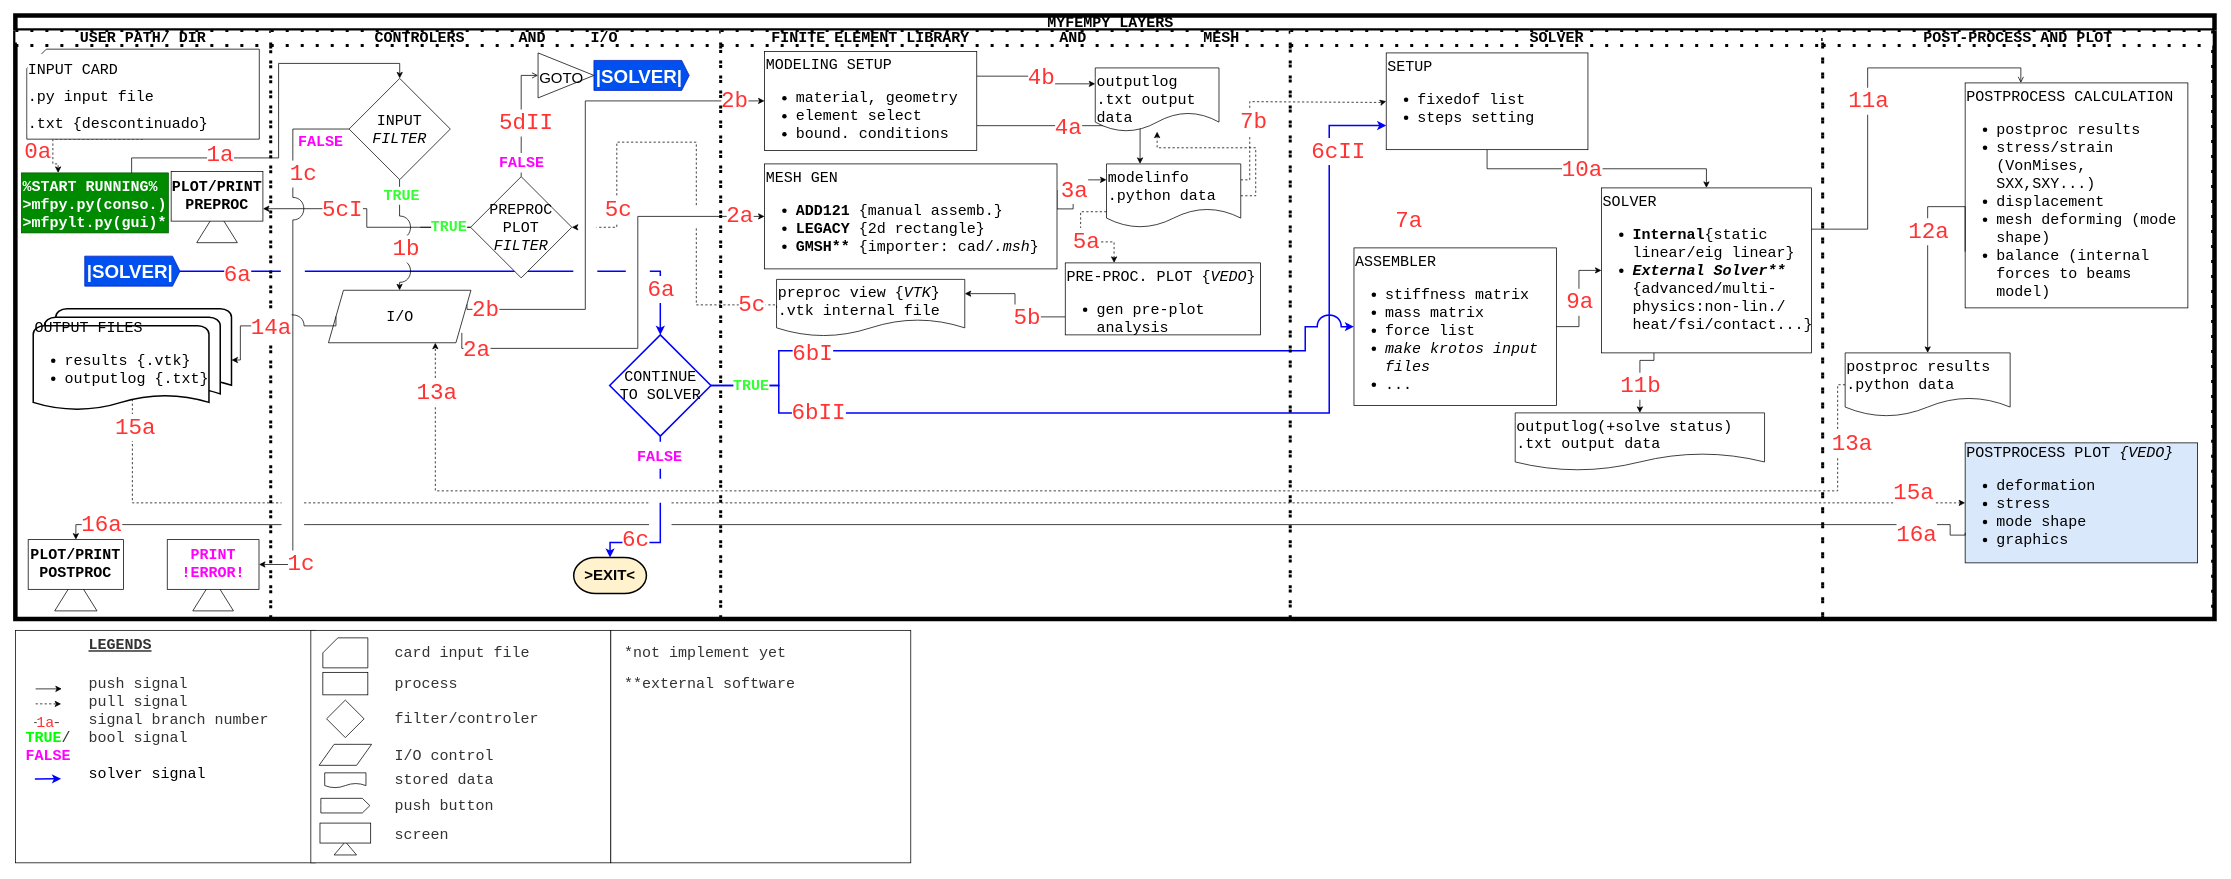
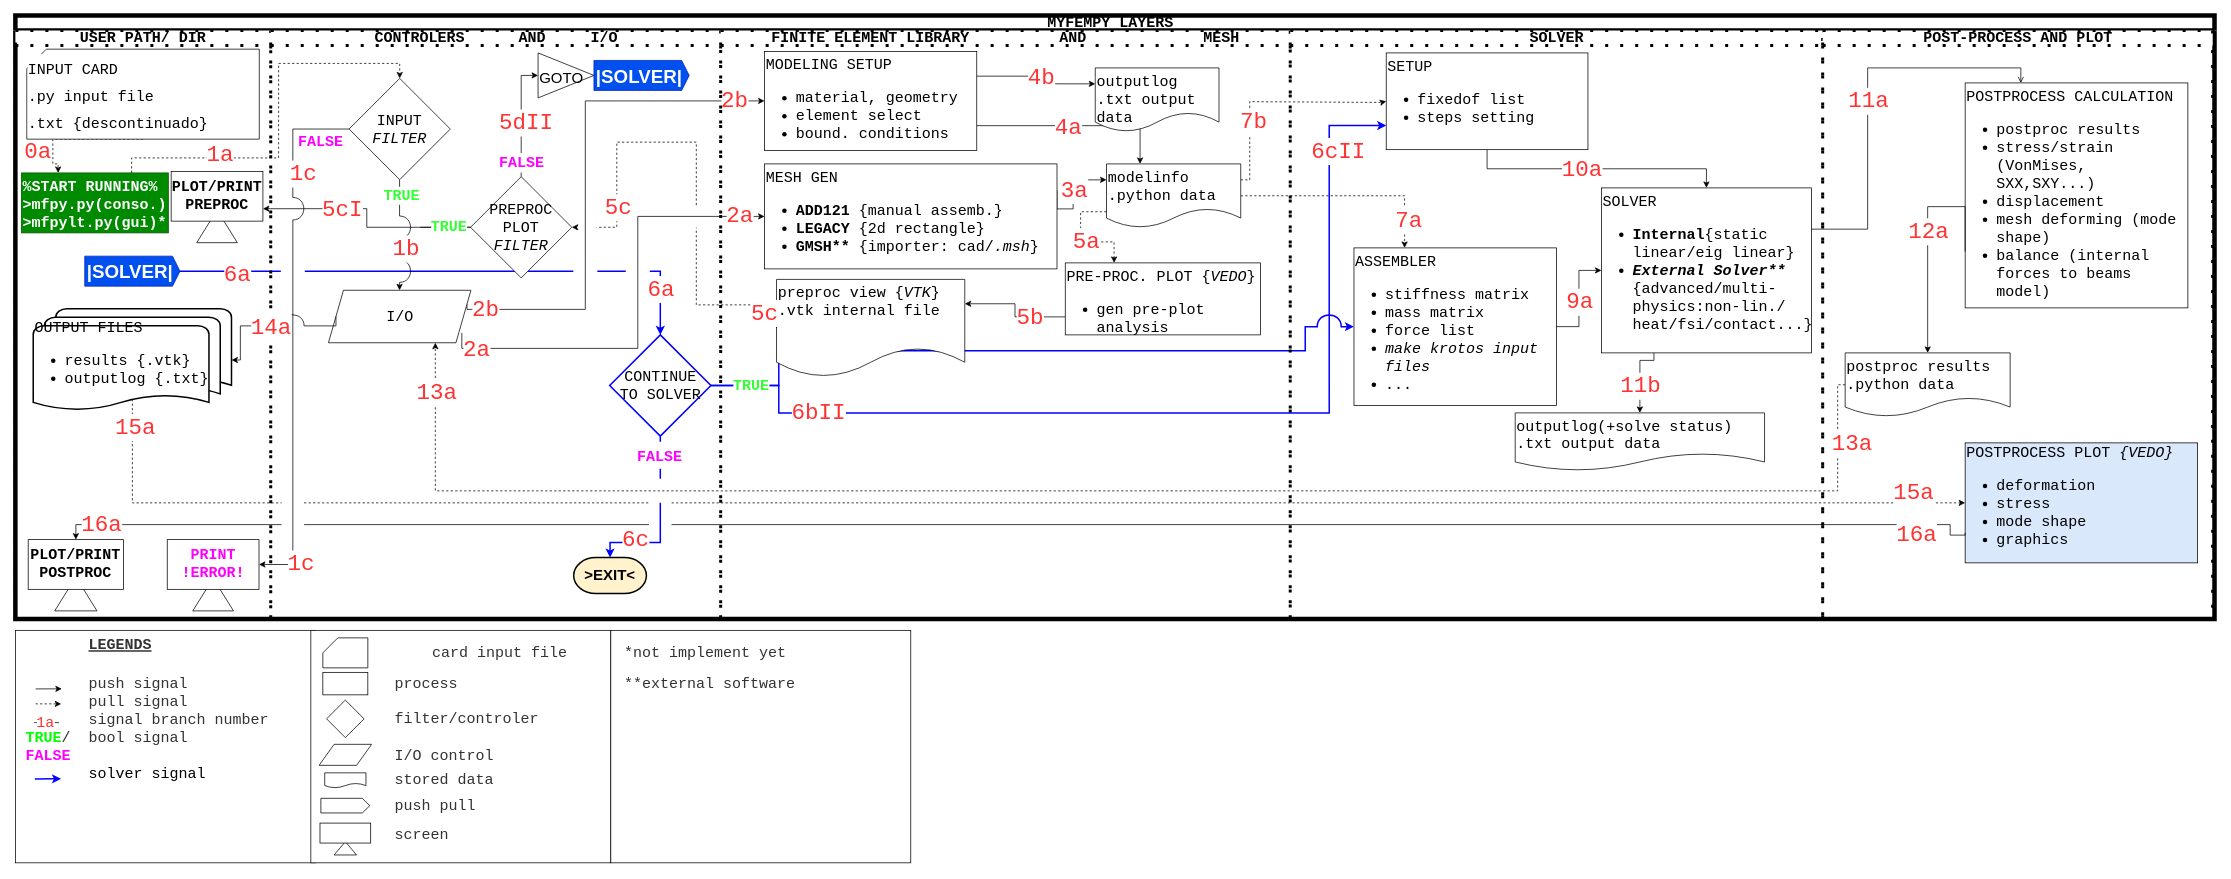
(279, 67) -> (279, 67)
(533, 75) -> (531, 75)
(1224, 148) -> (1335, 196)
(871, 308) -> (871, 328)
(474, 653) -> (512, 653)
(421, 806) -> (414, 806)
